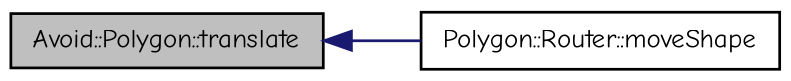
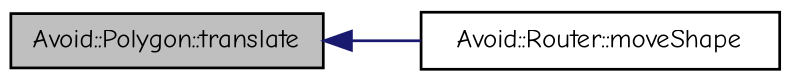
(600, 41) -> (600, 41)
